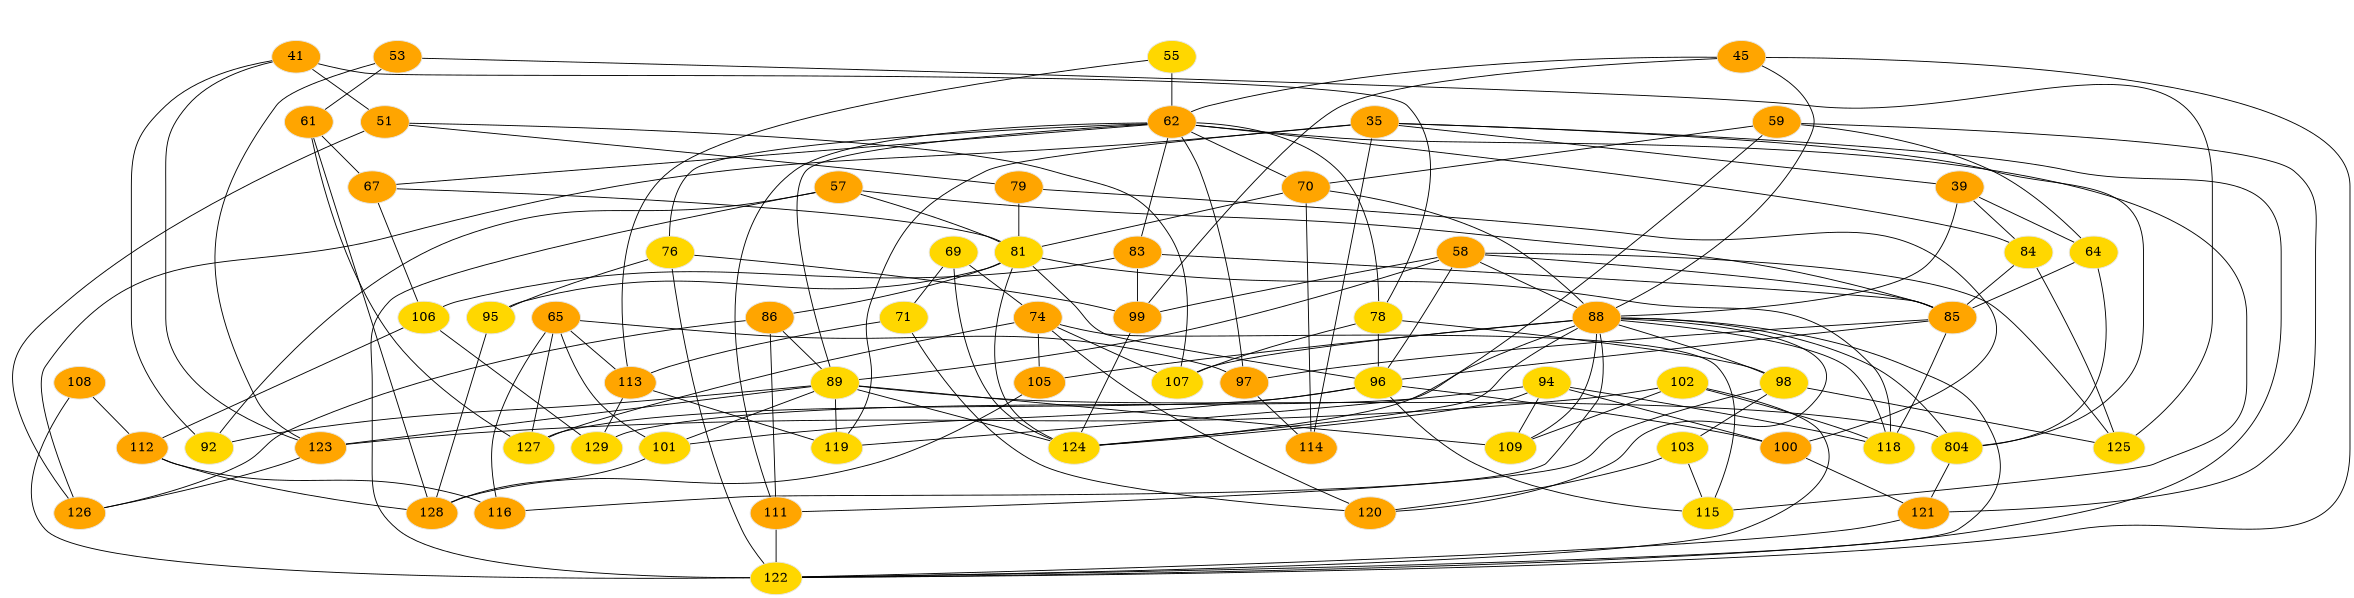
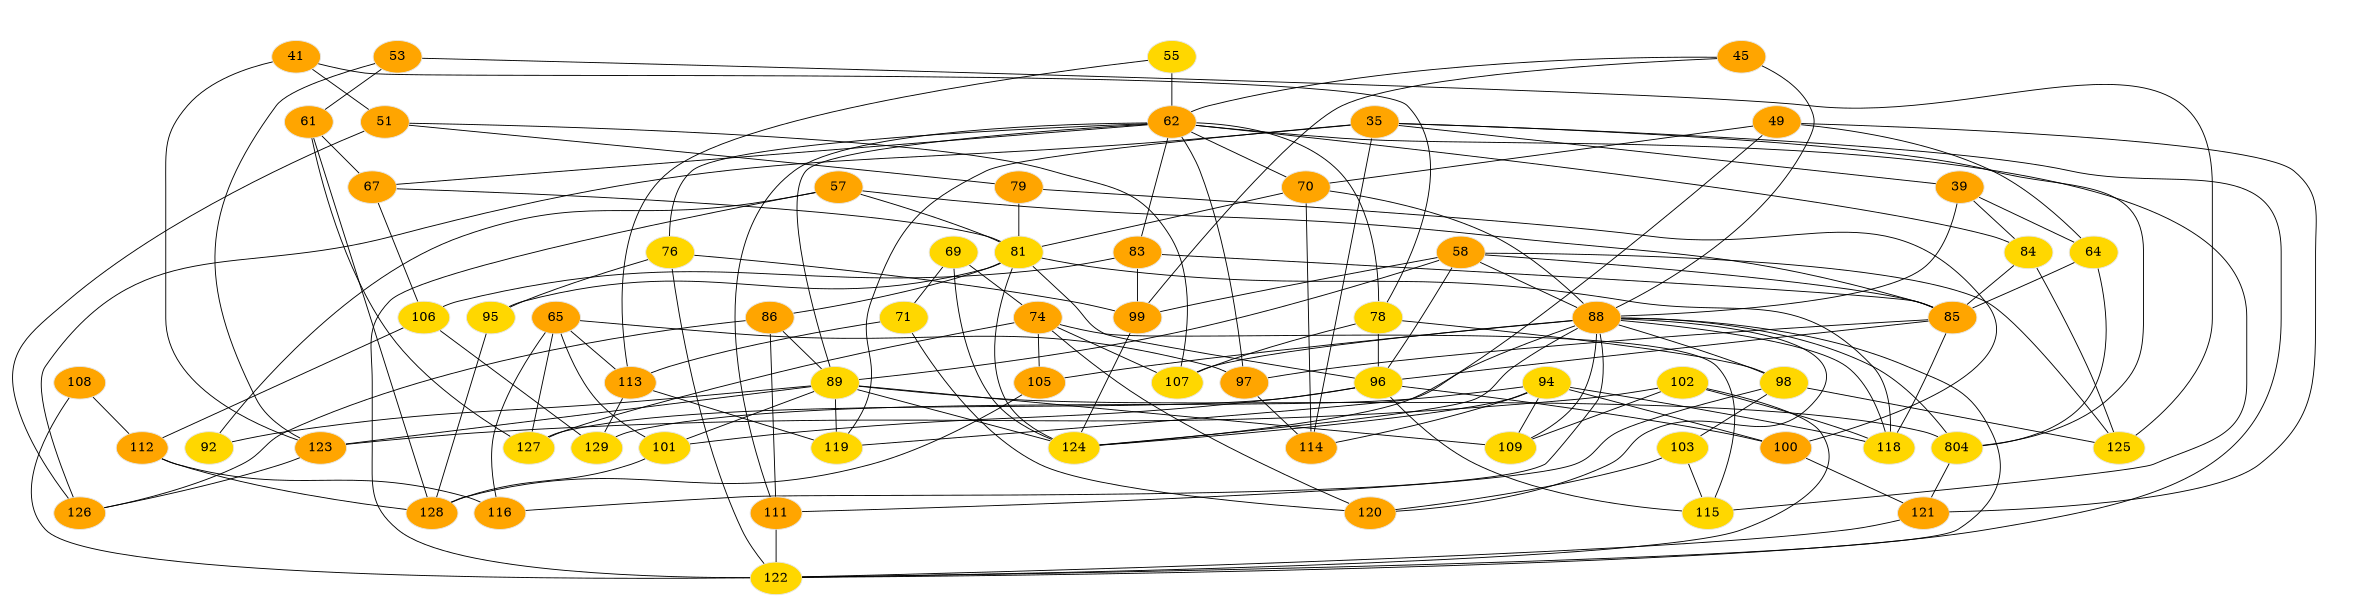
(1777, 122) -> (1777, 122)
(131, 216) -> none
none -> (1432, 421)
(2042, 533) -> none
